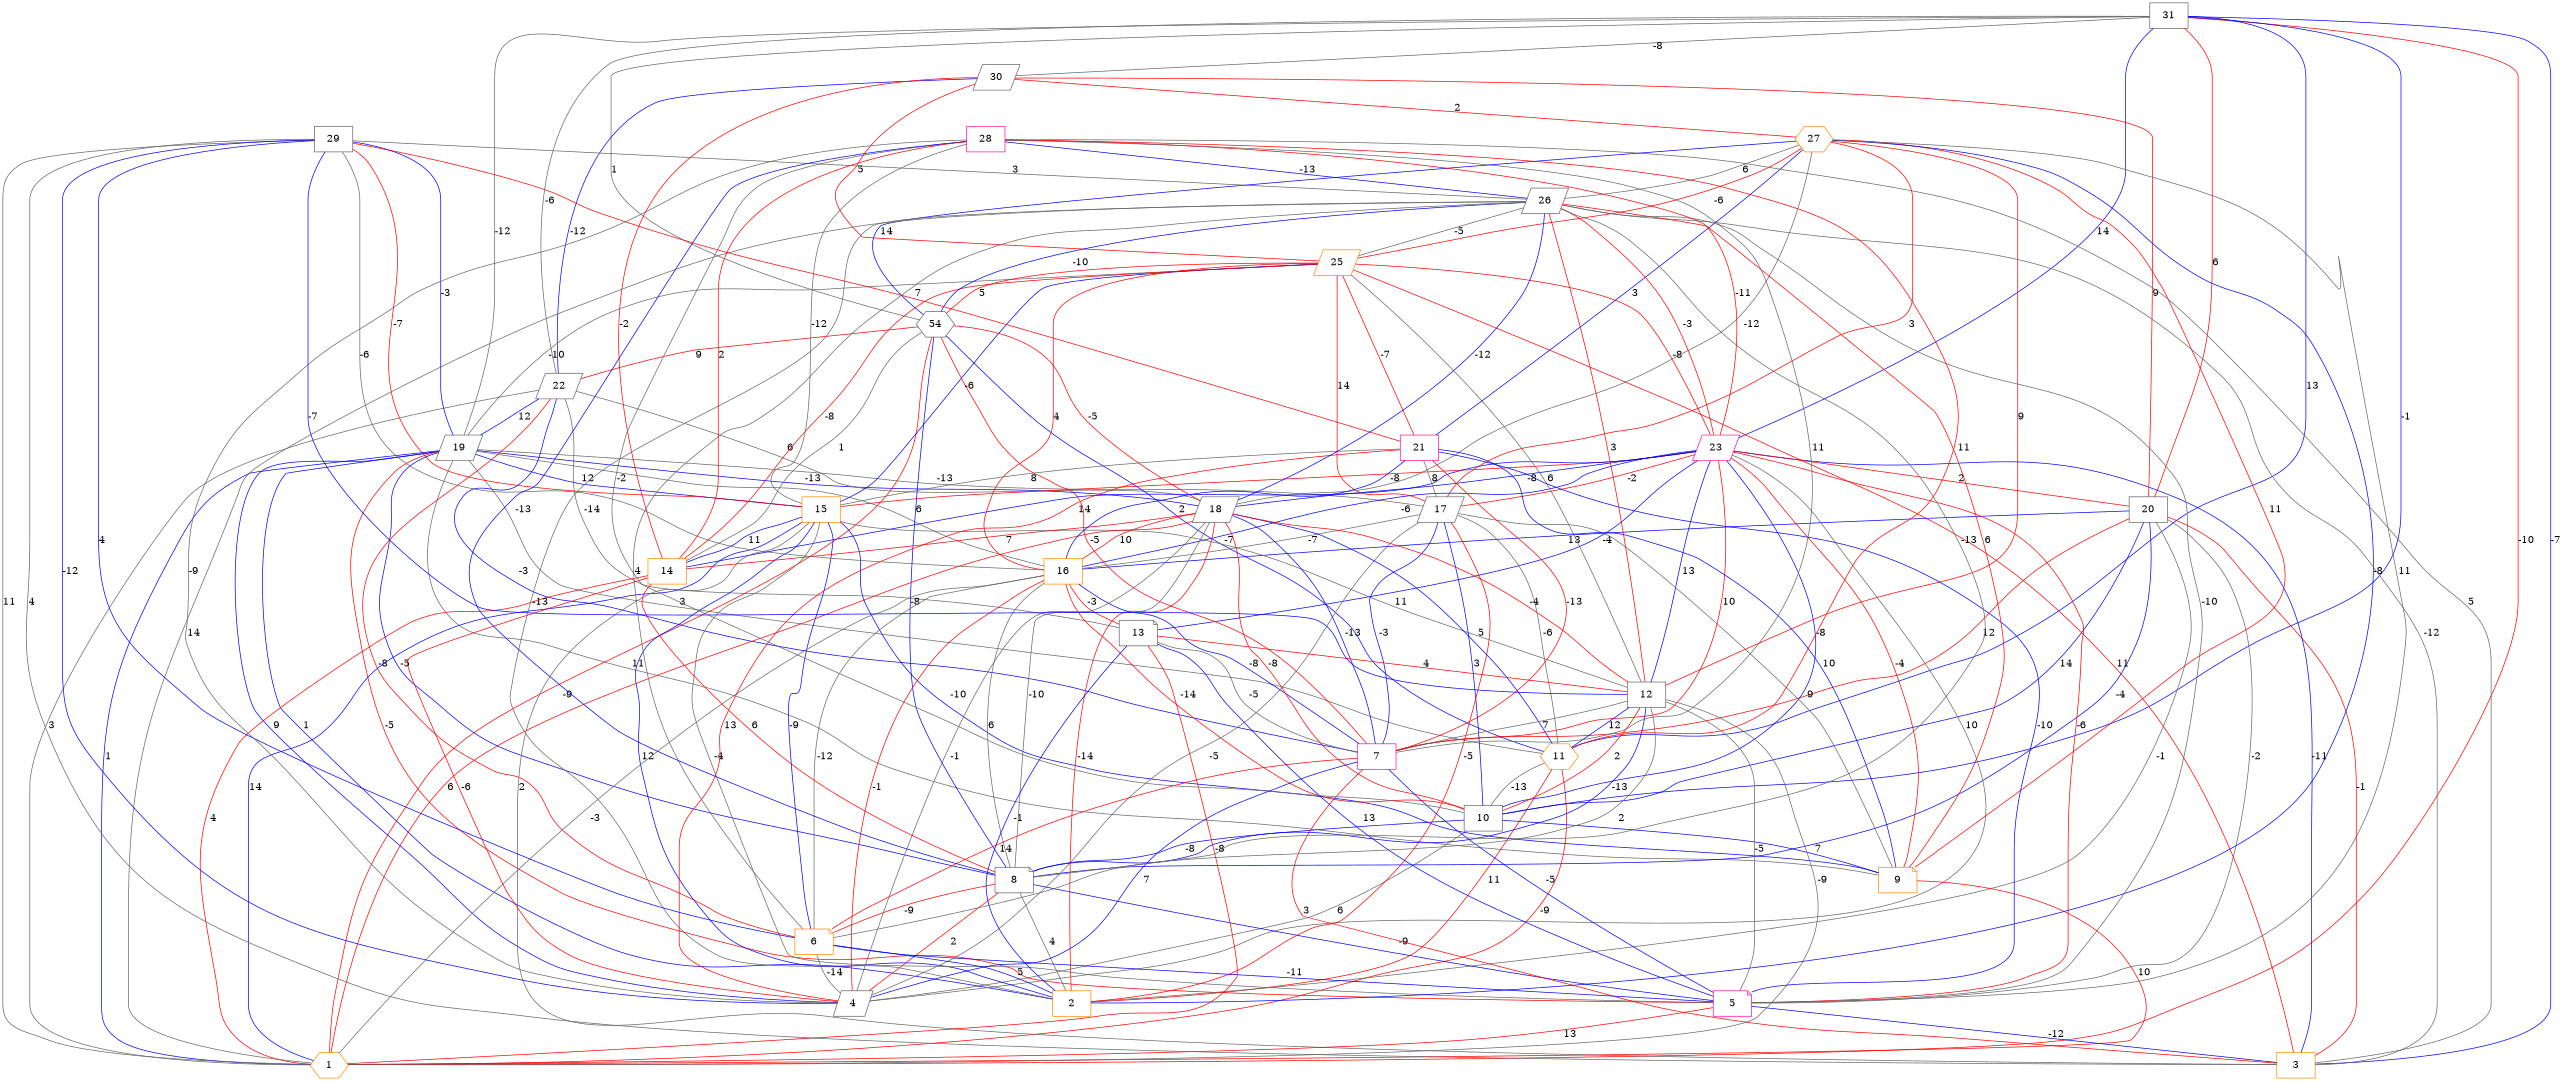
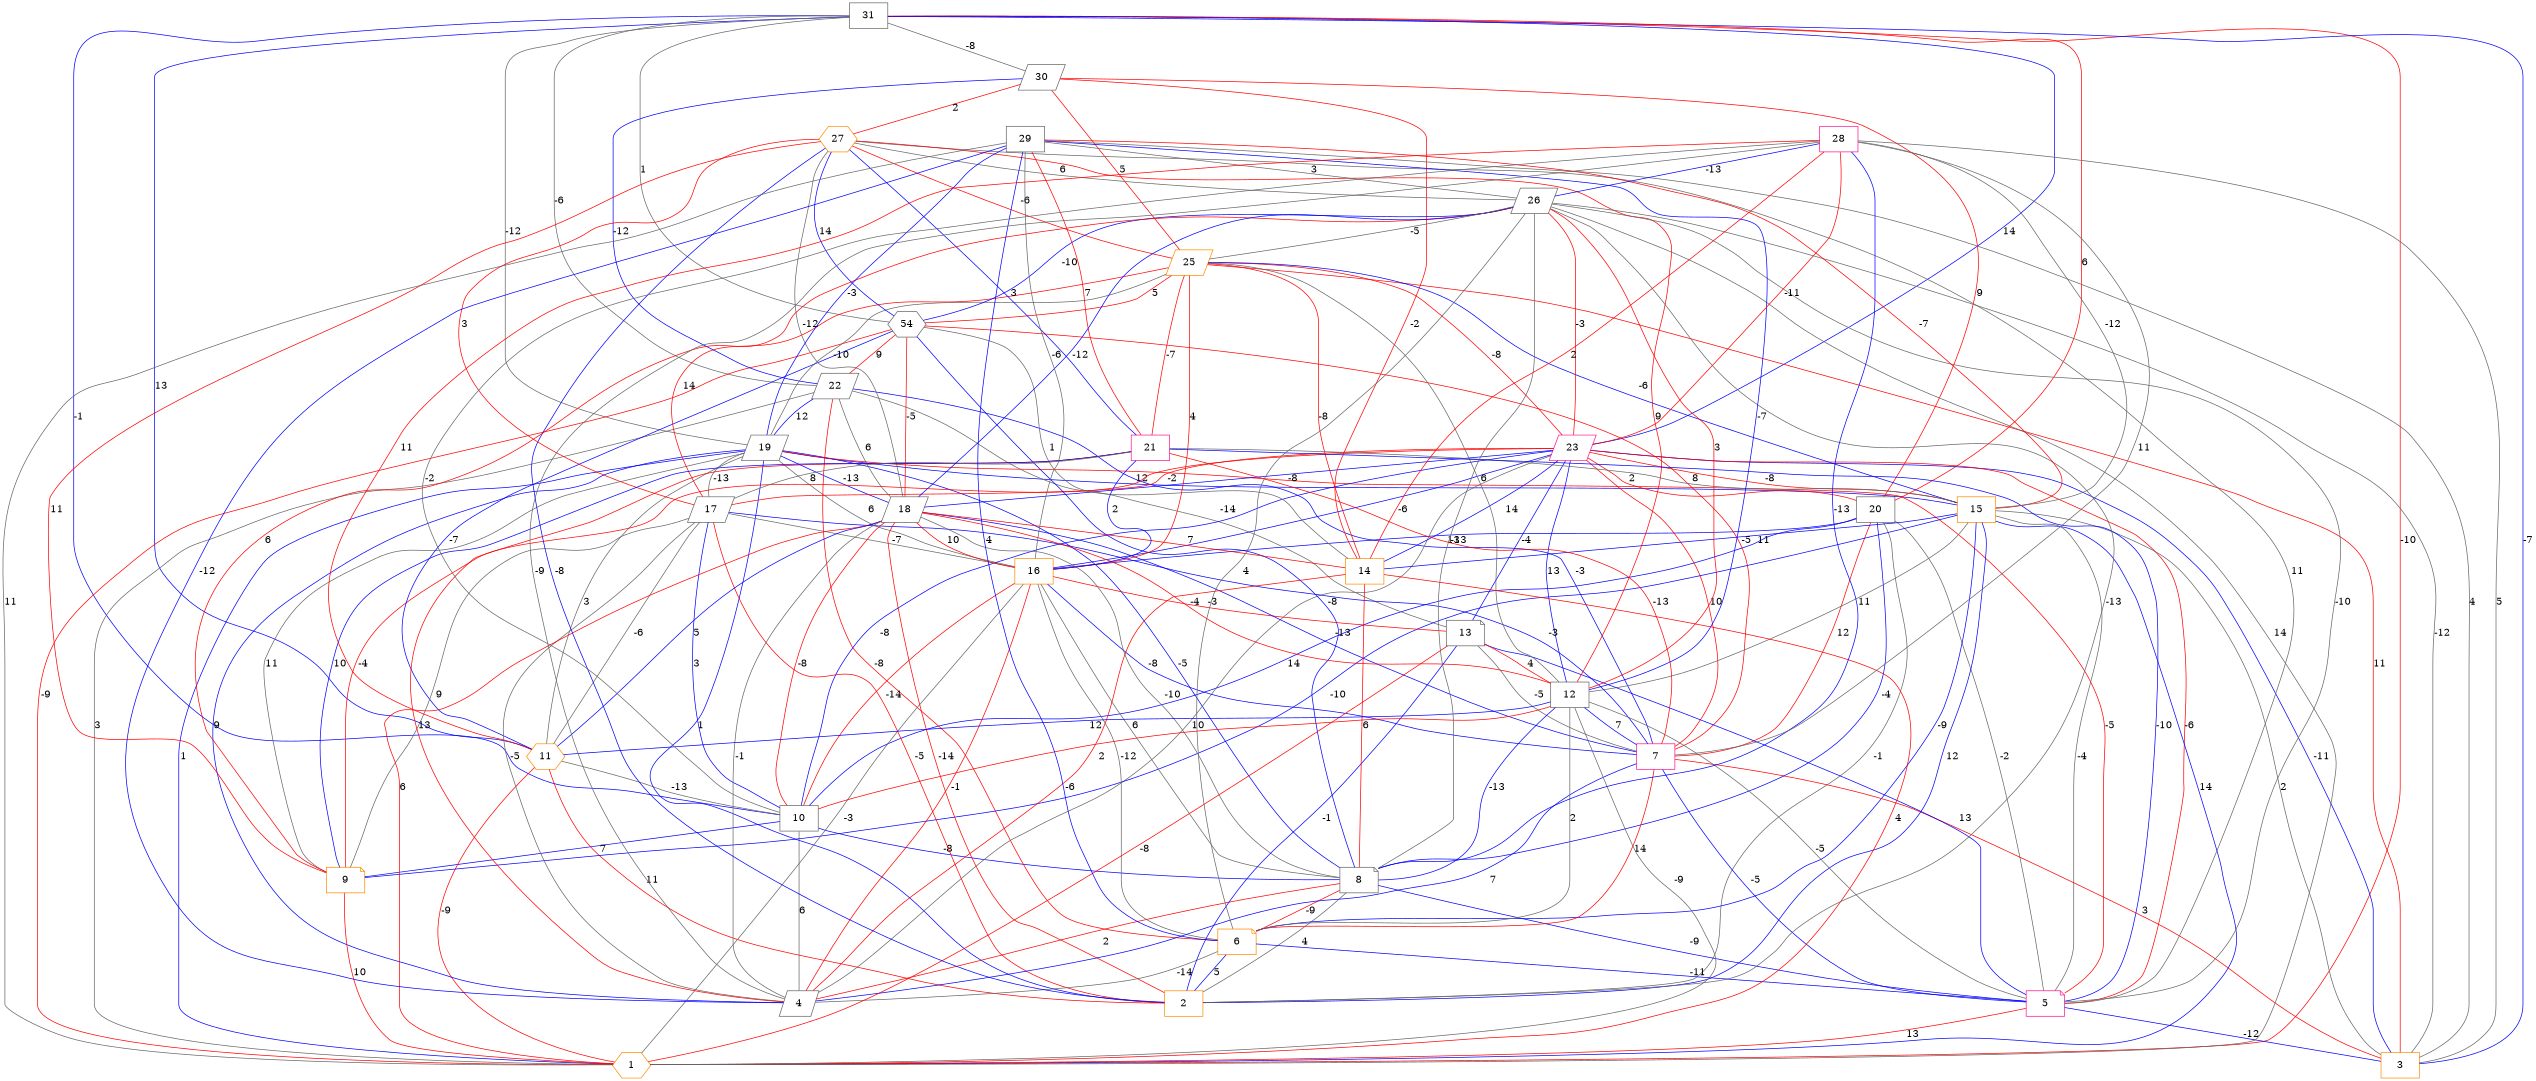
(1512, 727) -> (1610, 727)
(2354, 757) -> none
